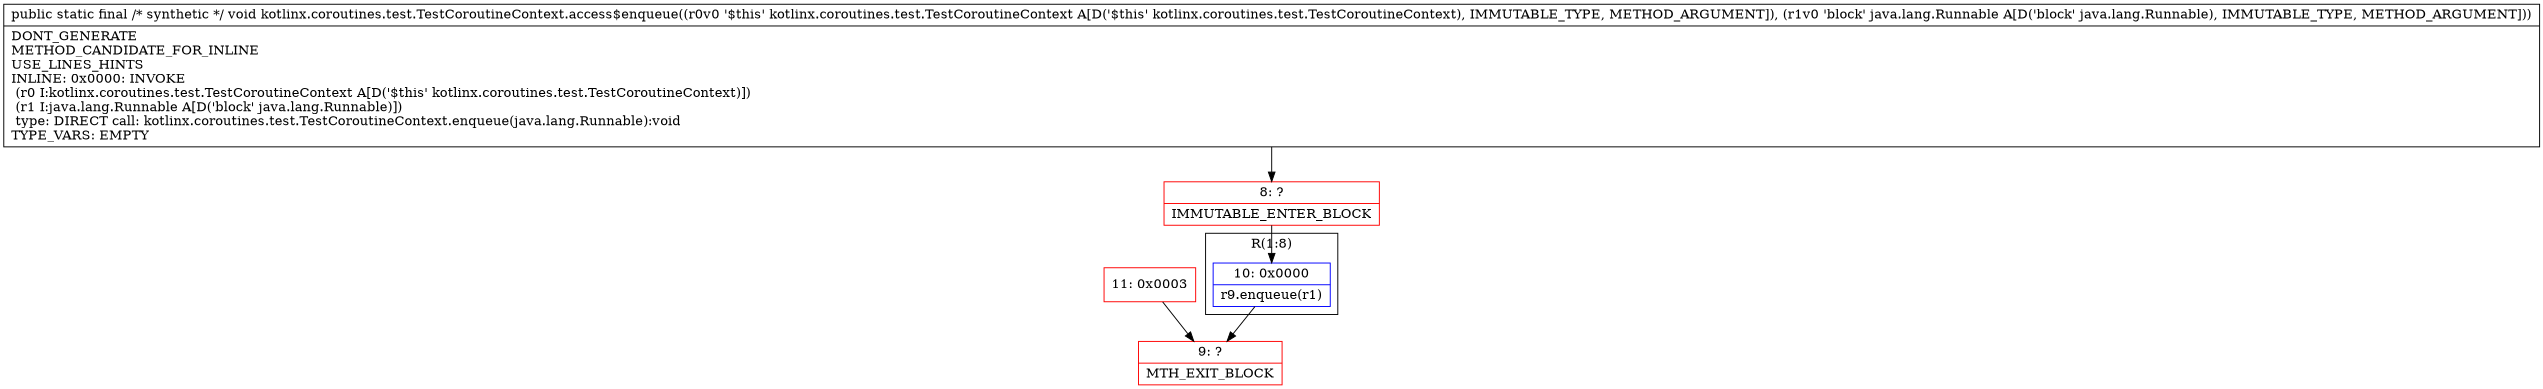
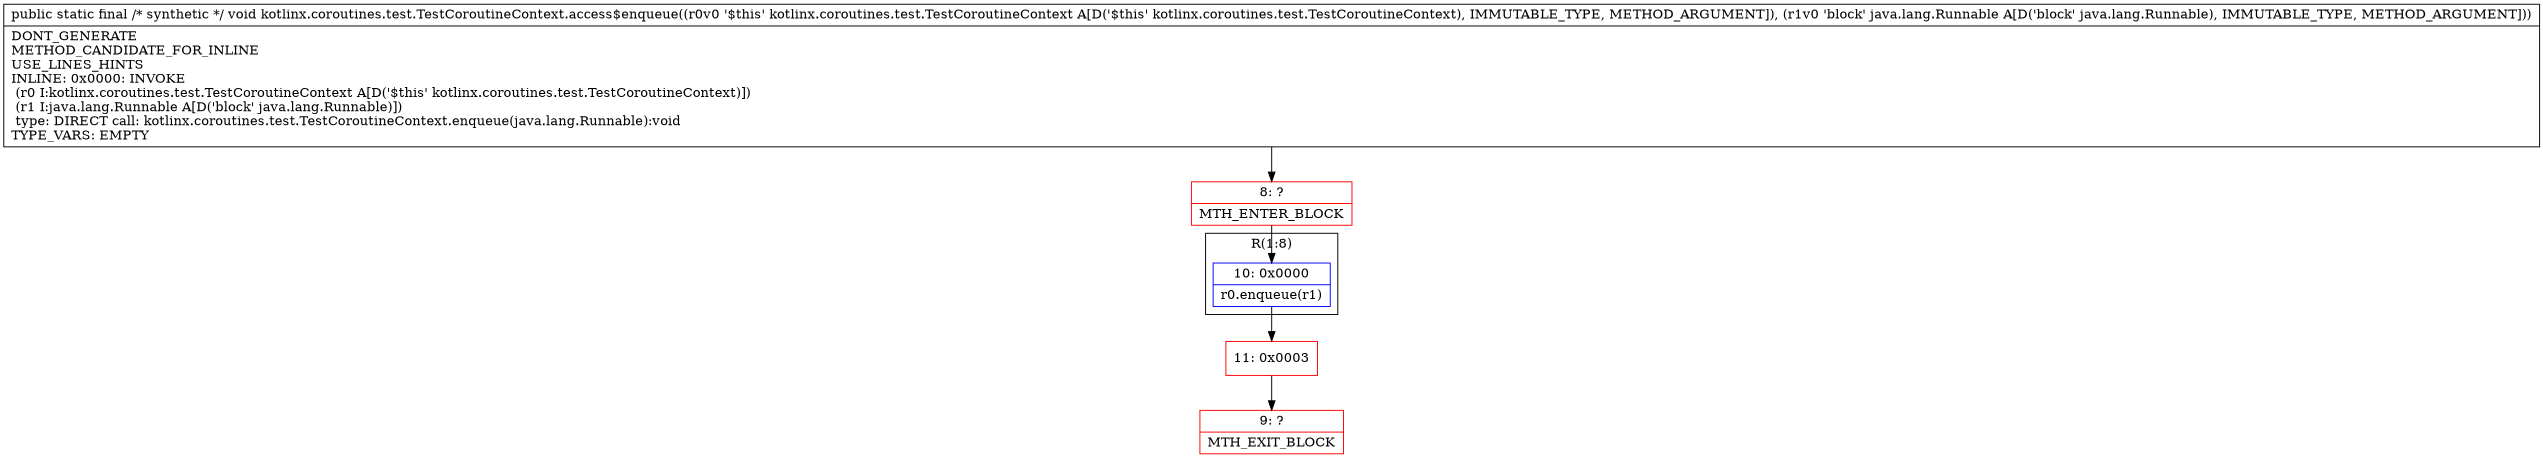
(1272, 214) -> (1272, 214)
(1272, 295) -> (1272, 295)
(1244, 320) -> (1272, 320)
